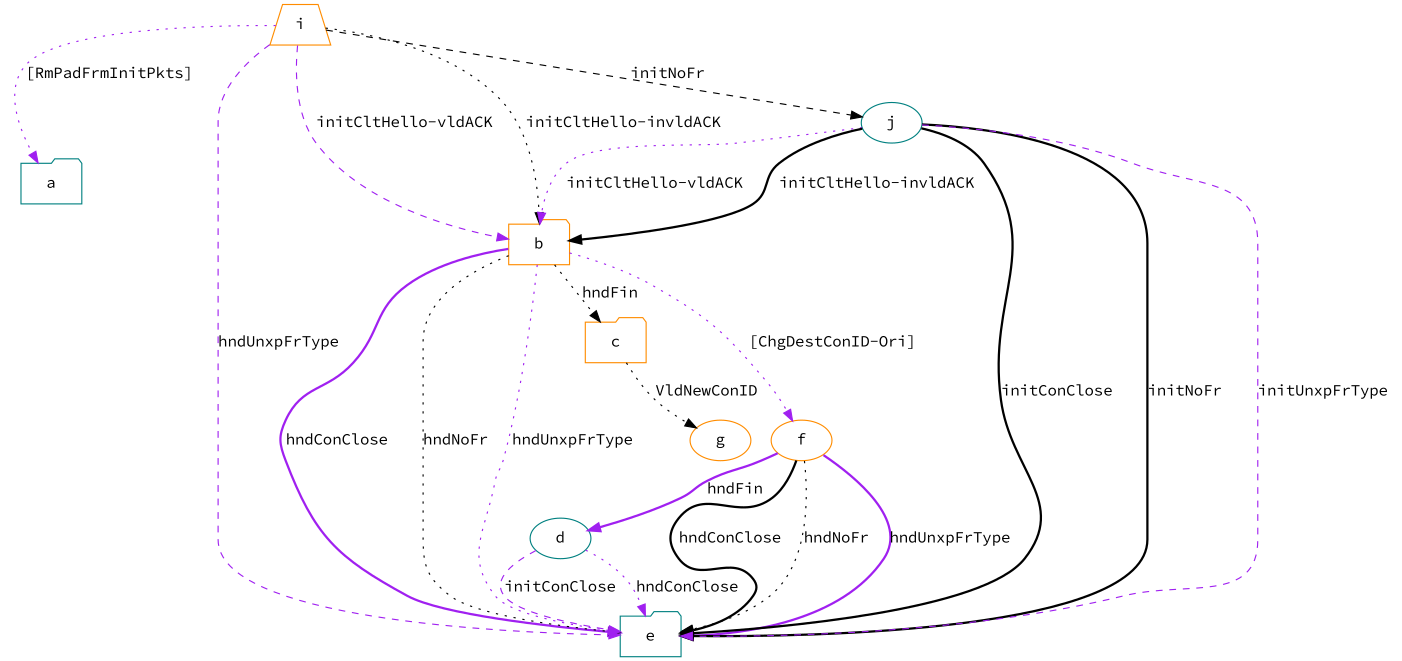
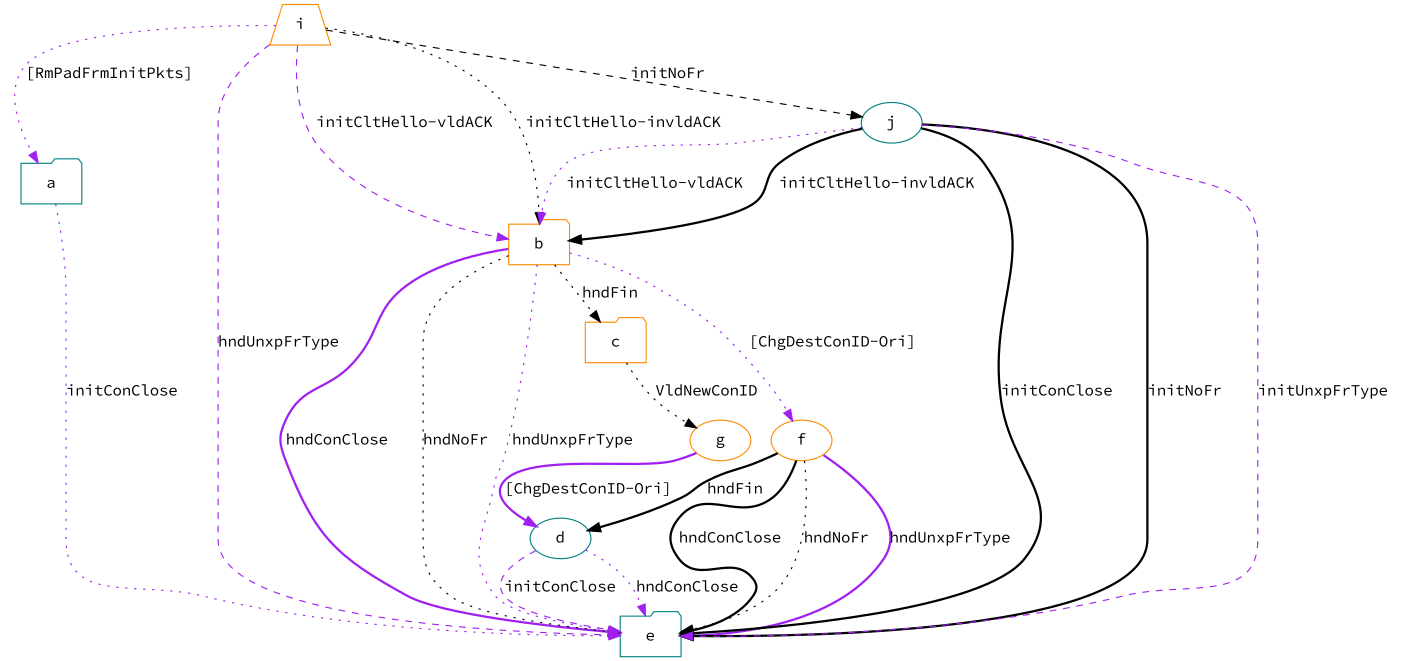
none -> (573, 464)
(690, 493) -> (690, 493)
none -> (157, 590)
